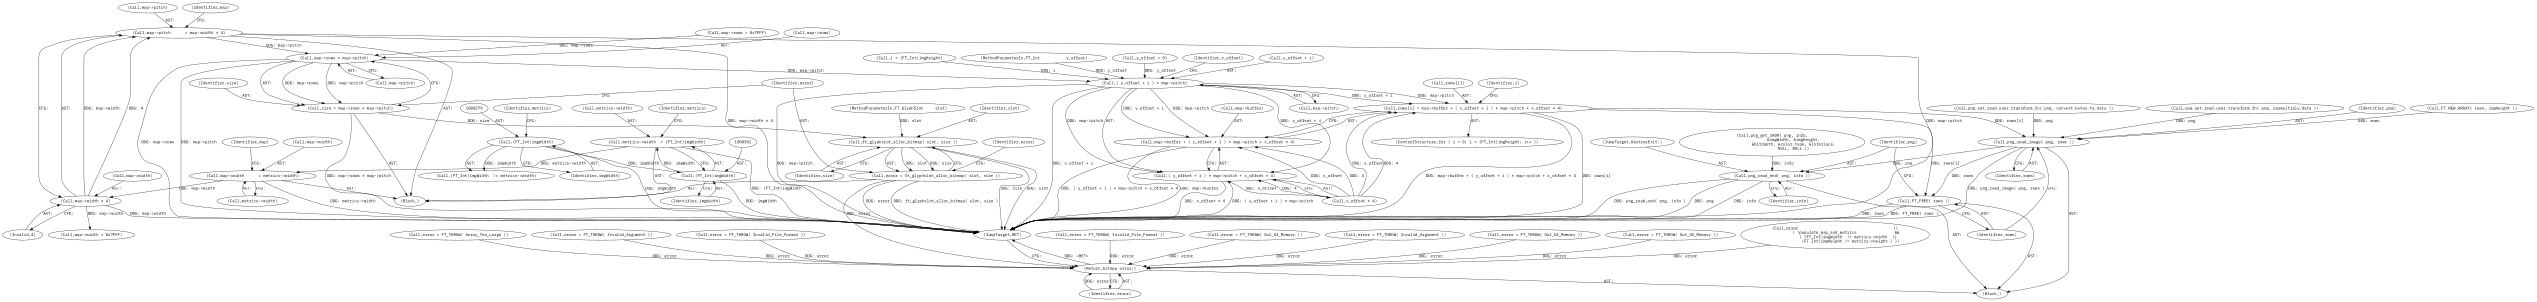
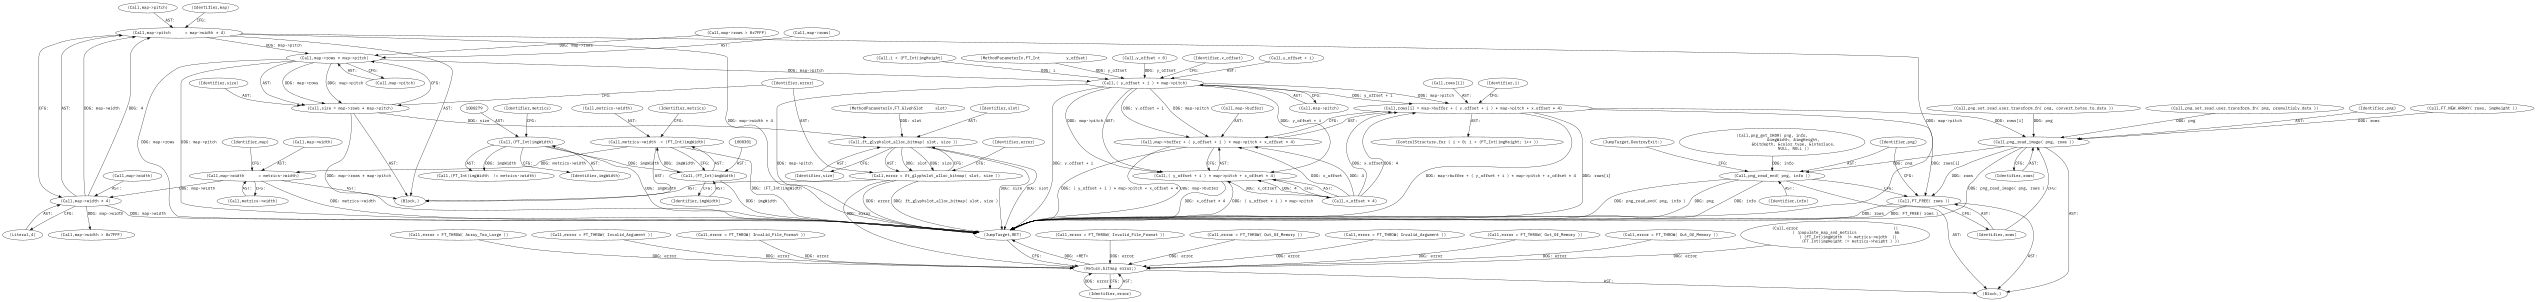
(1725, 163) -> (1725, 163)
(1770, 189) -> (1859, 185)
(23, 235) -> (23, 235)
